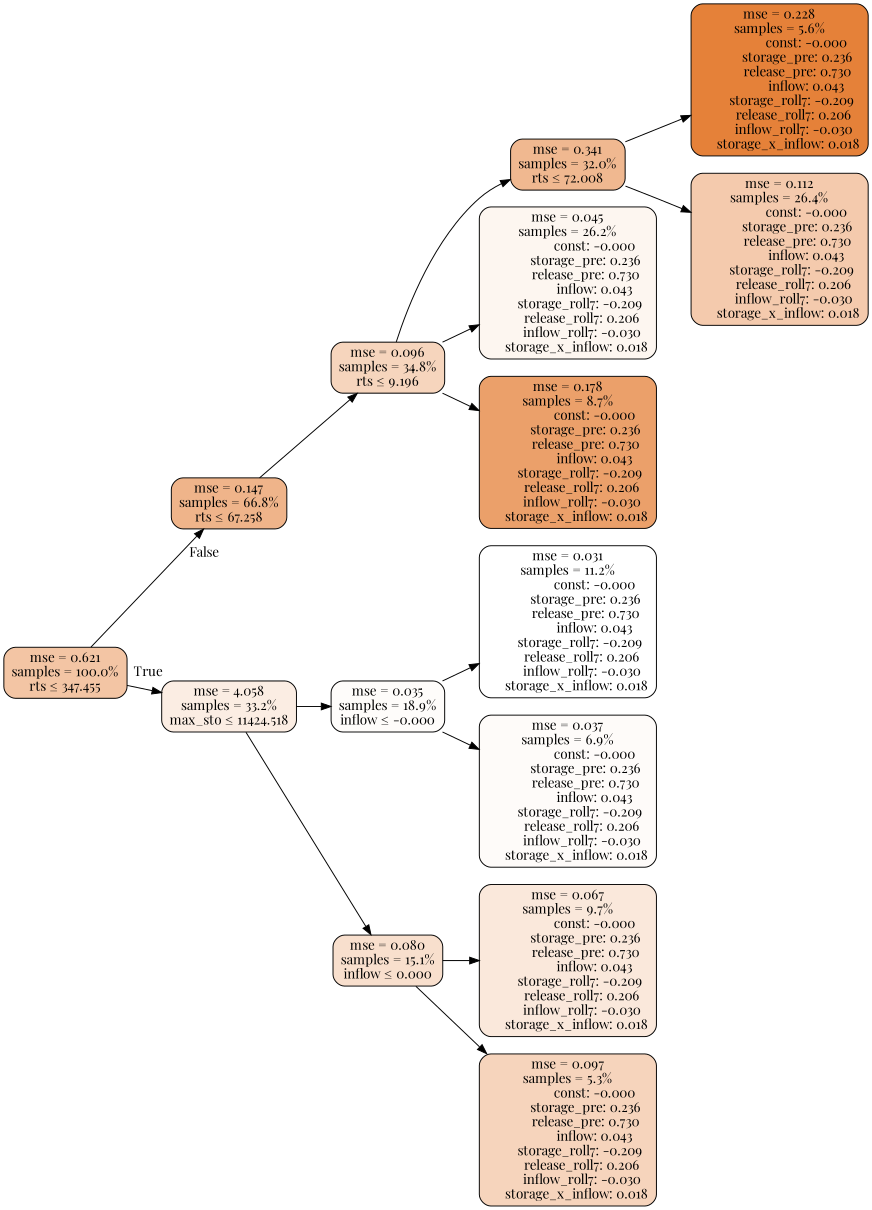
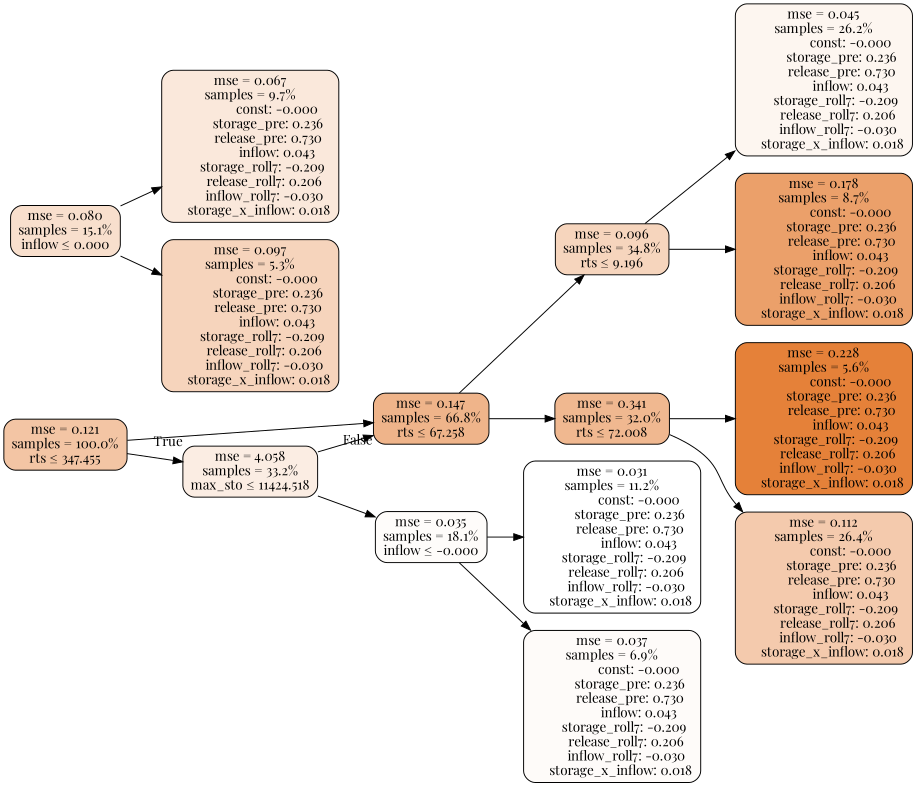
(435, 253) -> (517, 419)
(65, 673) -> (65, 445)
(388, 706) -> (431, 537)
(306, 829) -> (341, 445)
